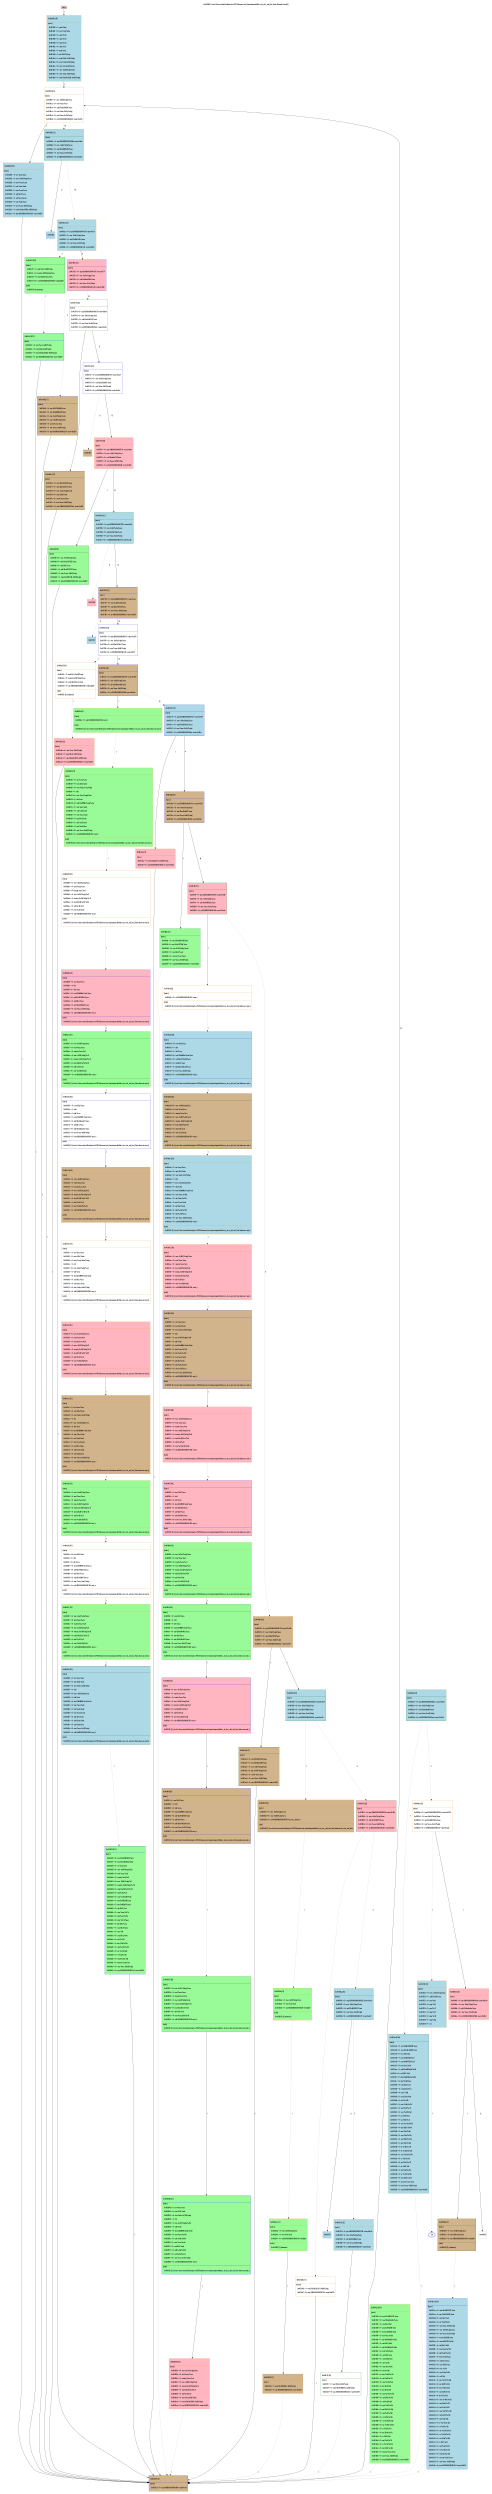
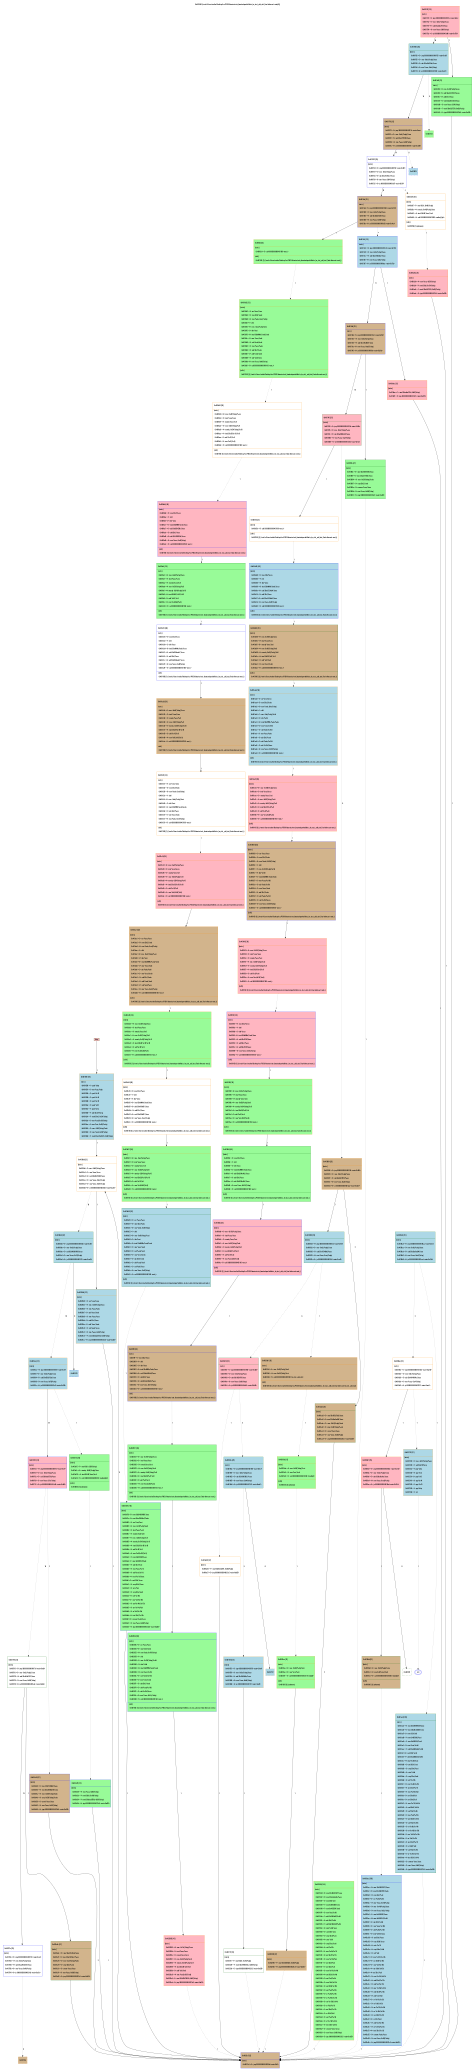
(108, 415) -> none
(92, 603) -> (429, 134)
